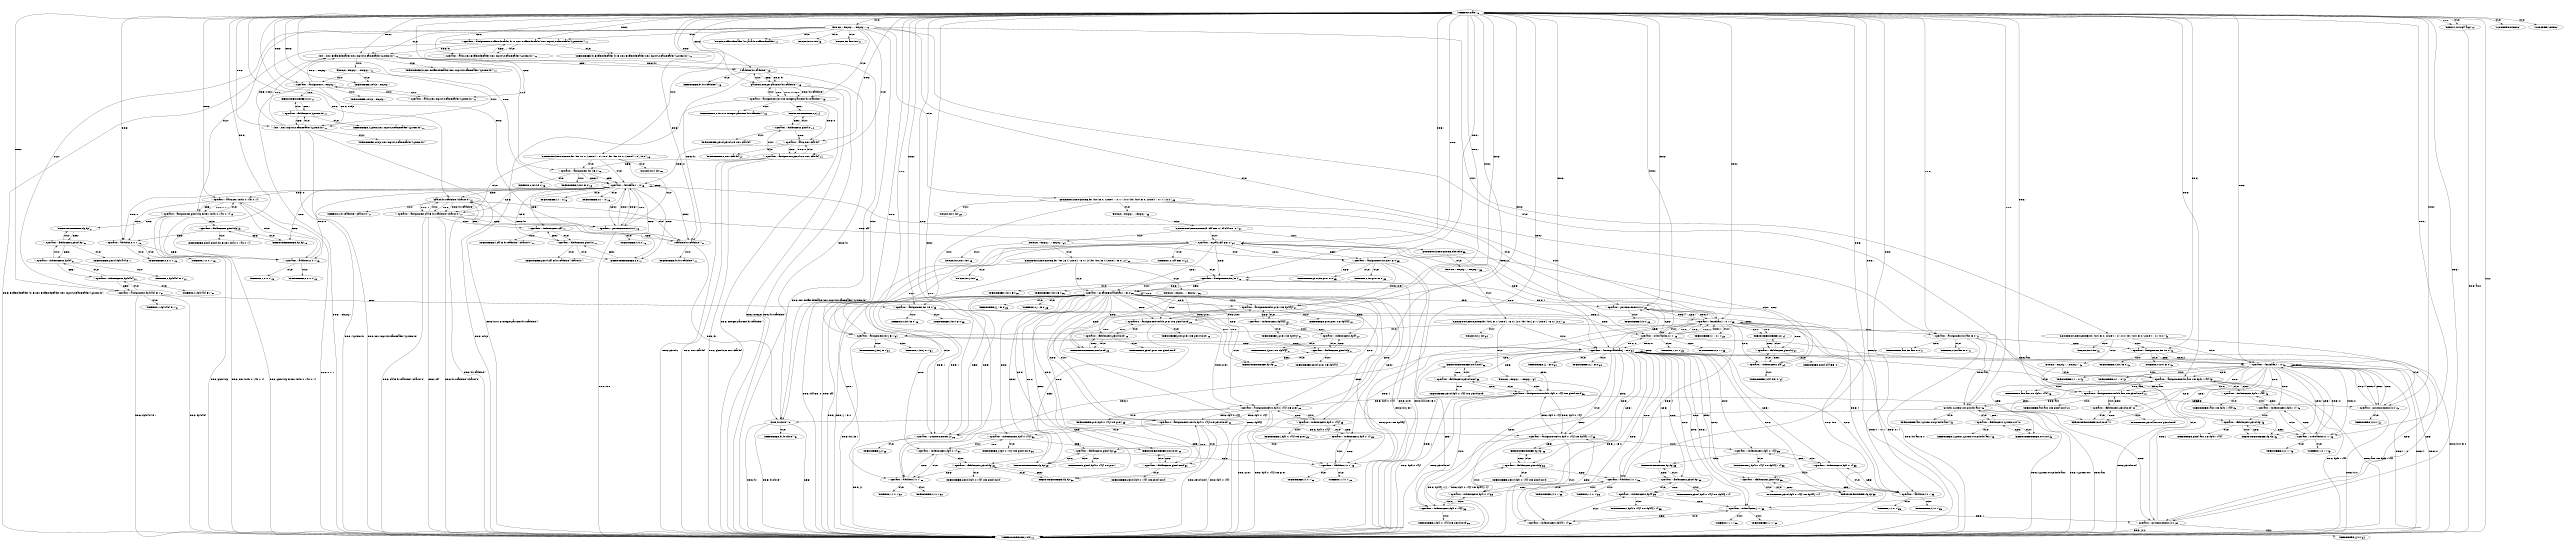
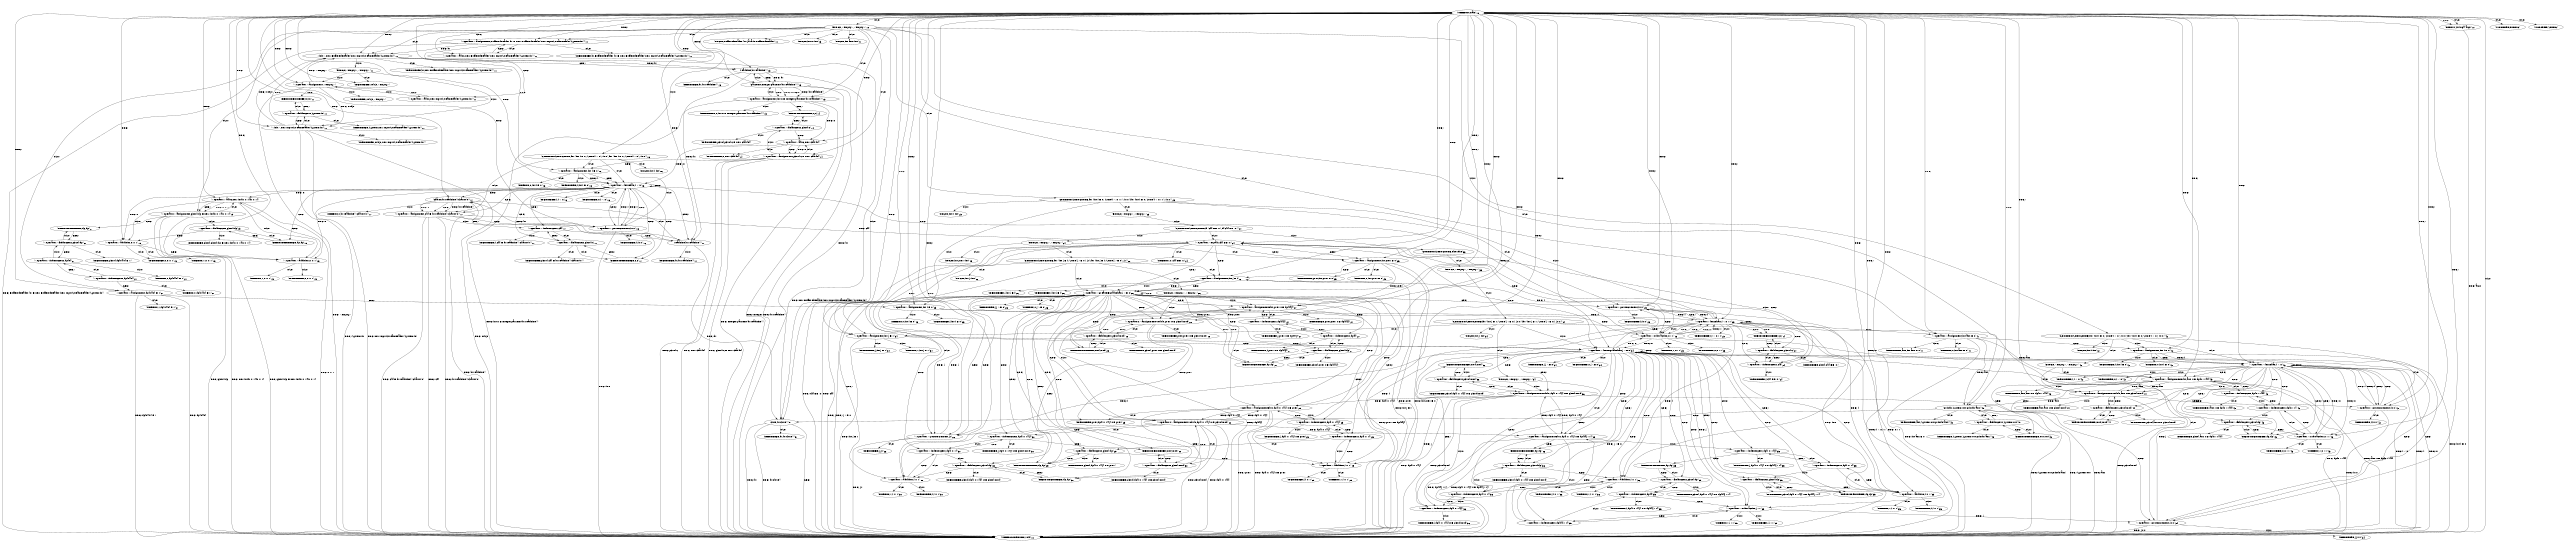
(432, 206) -> none
(132, 285) -> none
(1215, 362) -> (1166, 379)
